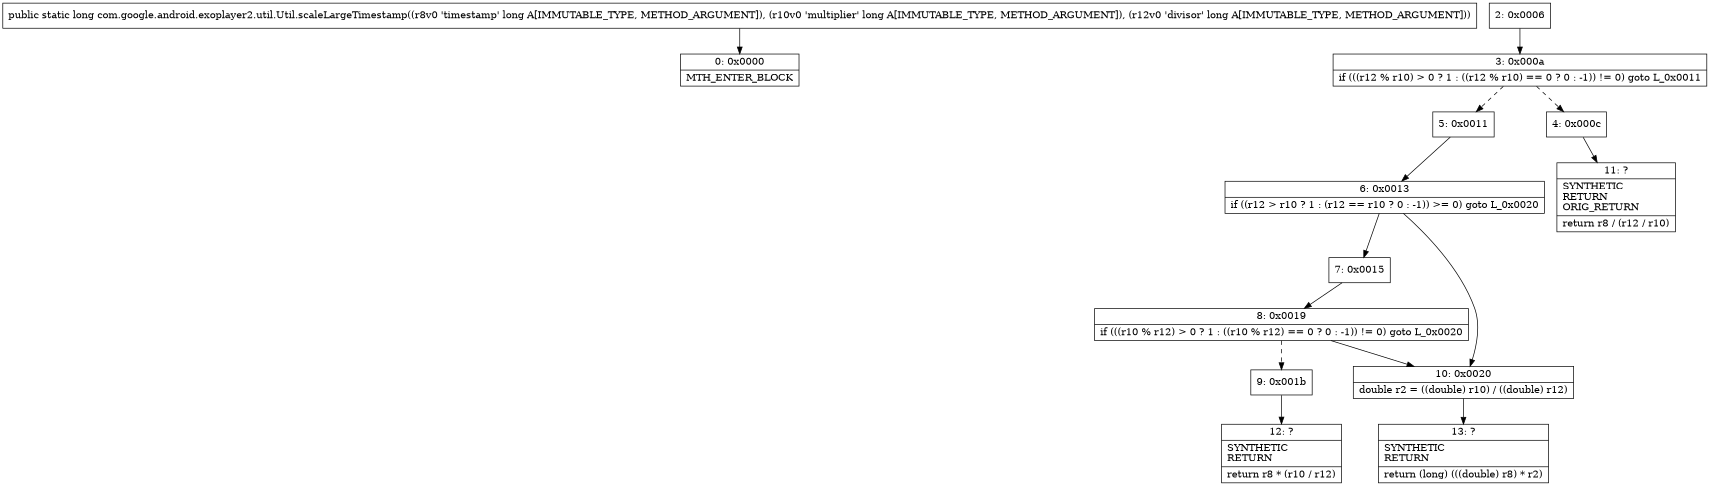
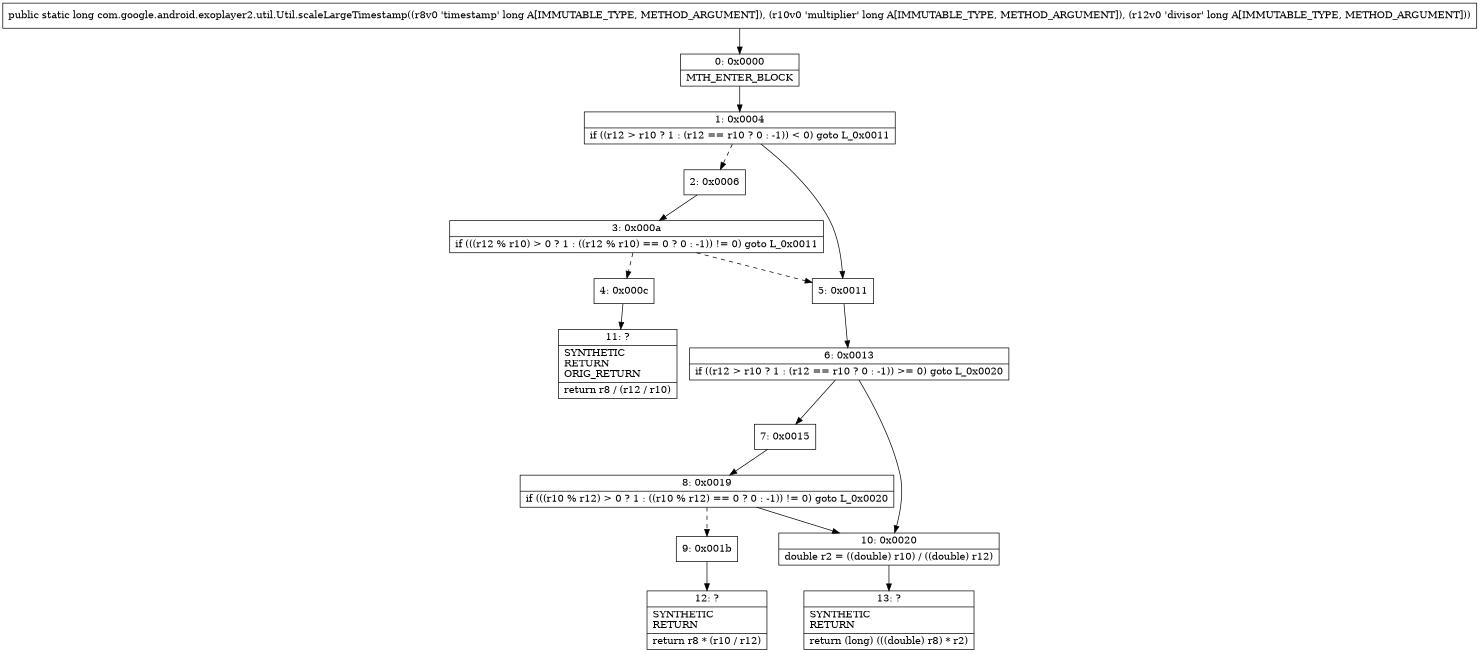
none -> (740, 128)
